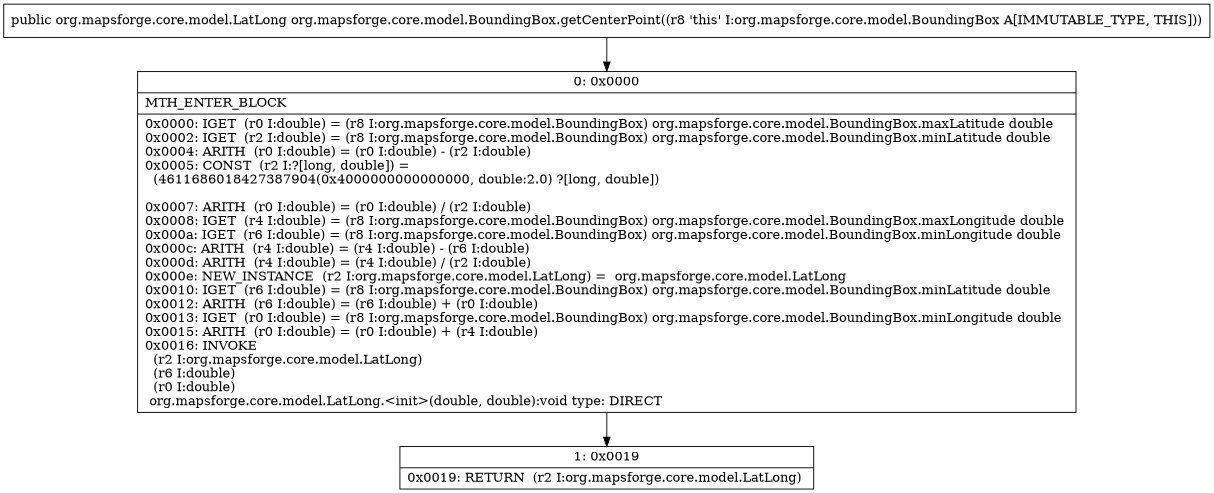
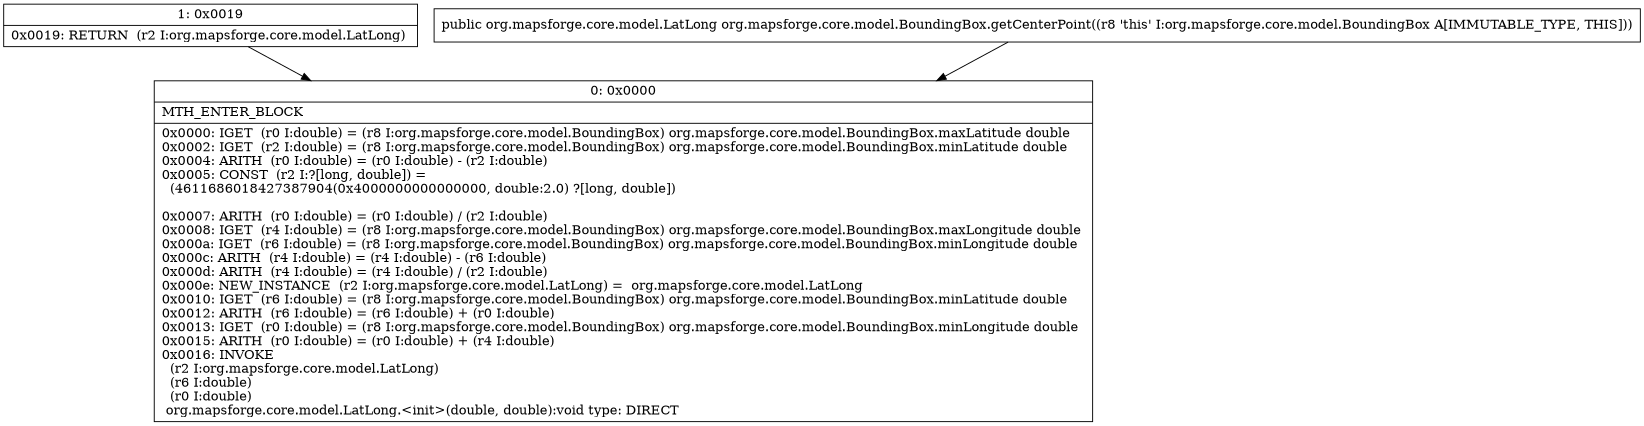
(607, 425) -> (275, 61)
